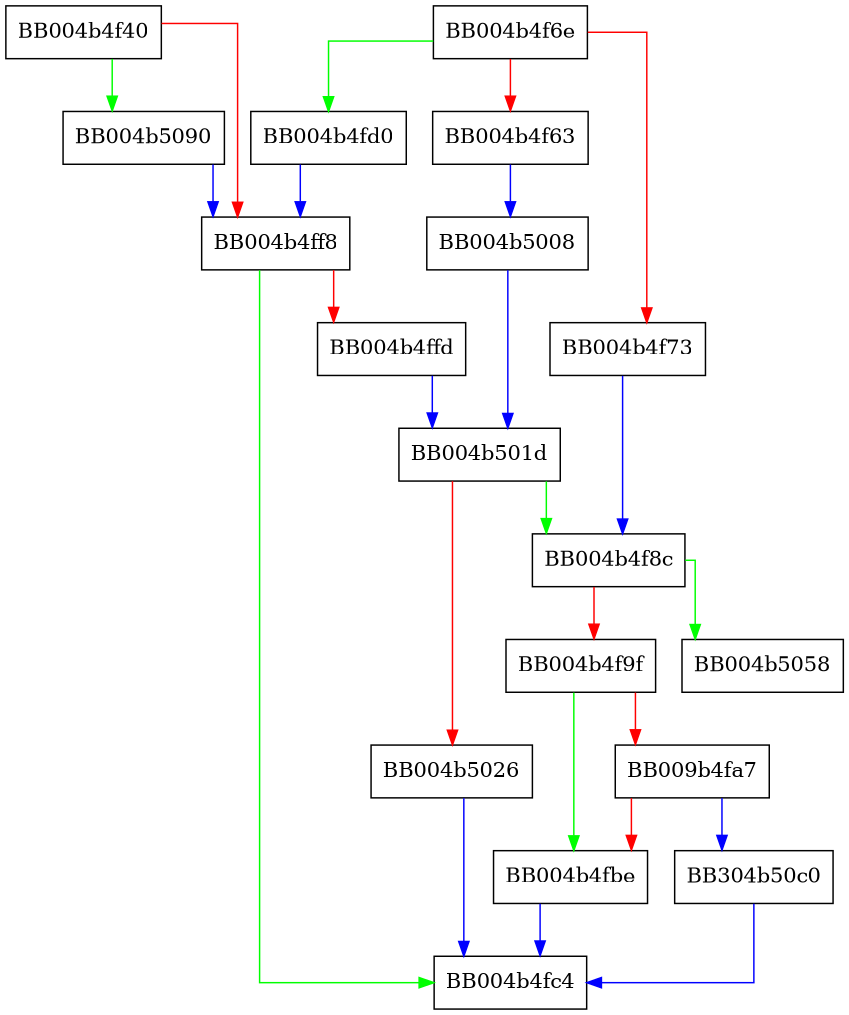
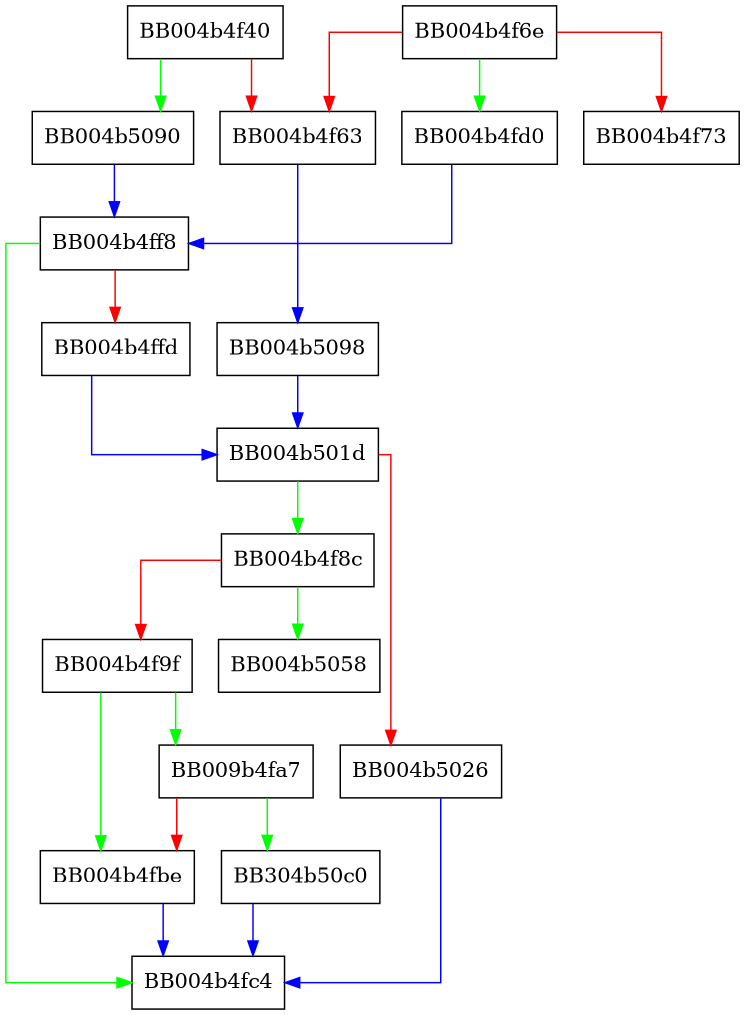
(238, 75) -> (252, 78)
(507, 243) -> (298, 349)
(623, 447) -> none
(635, 711) -> (176, 711)
(722, 817) -> (267, 817)
